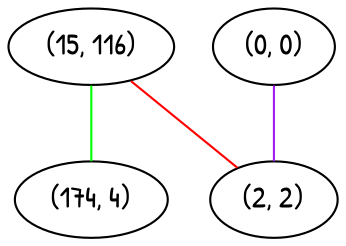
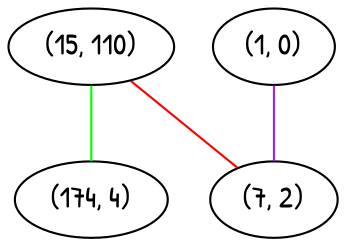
(91, 47) -> (91, 47)
(274, 47) -> (274, 47)
(274, 200) -> (274, 200)
